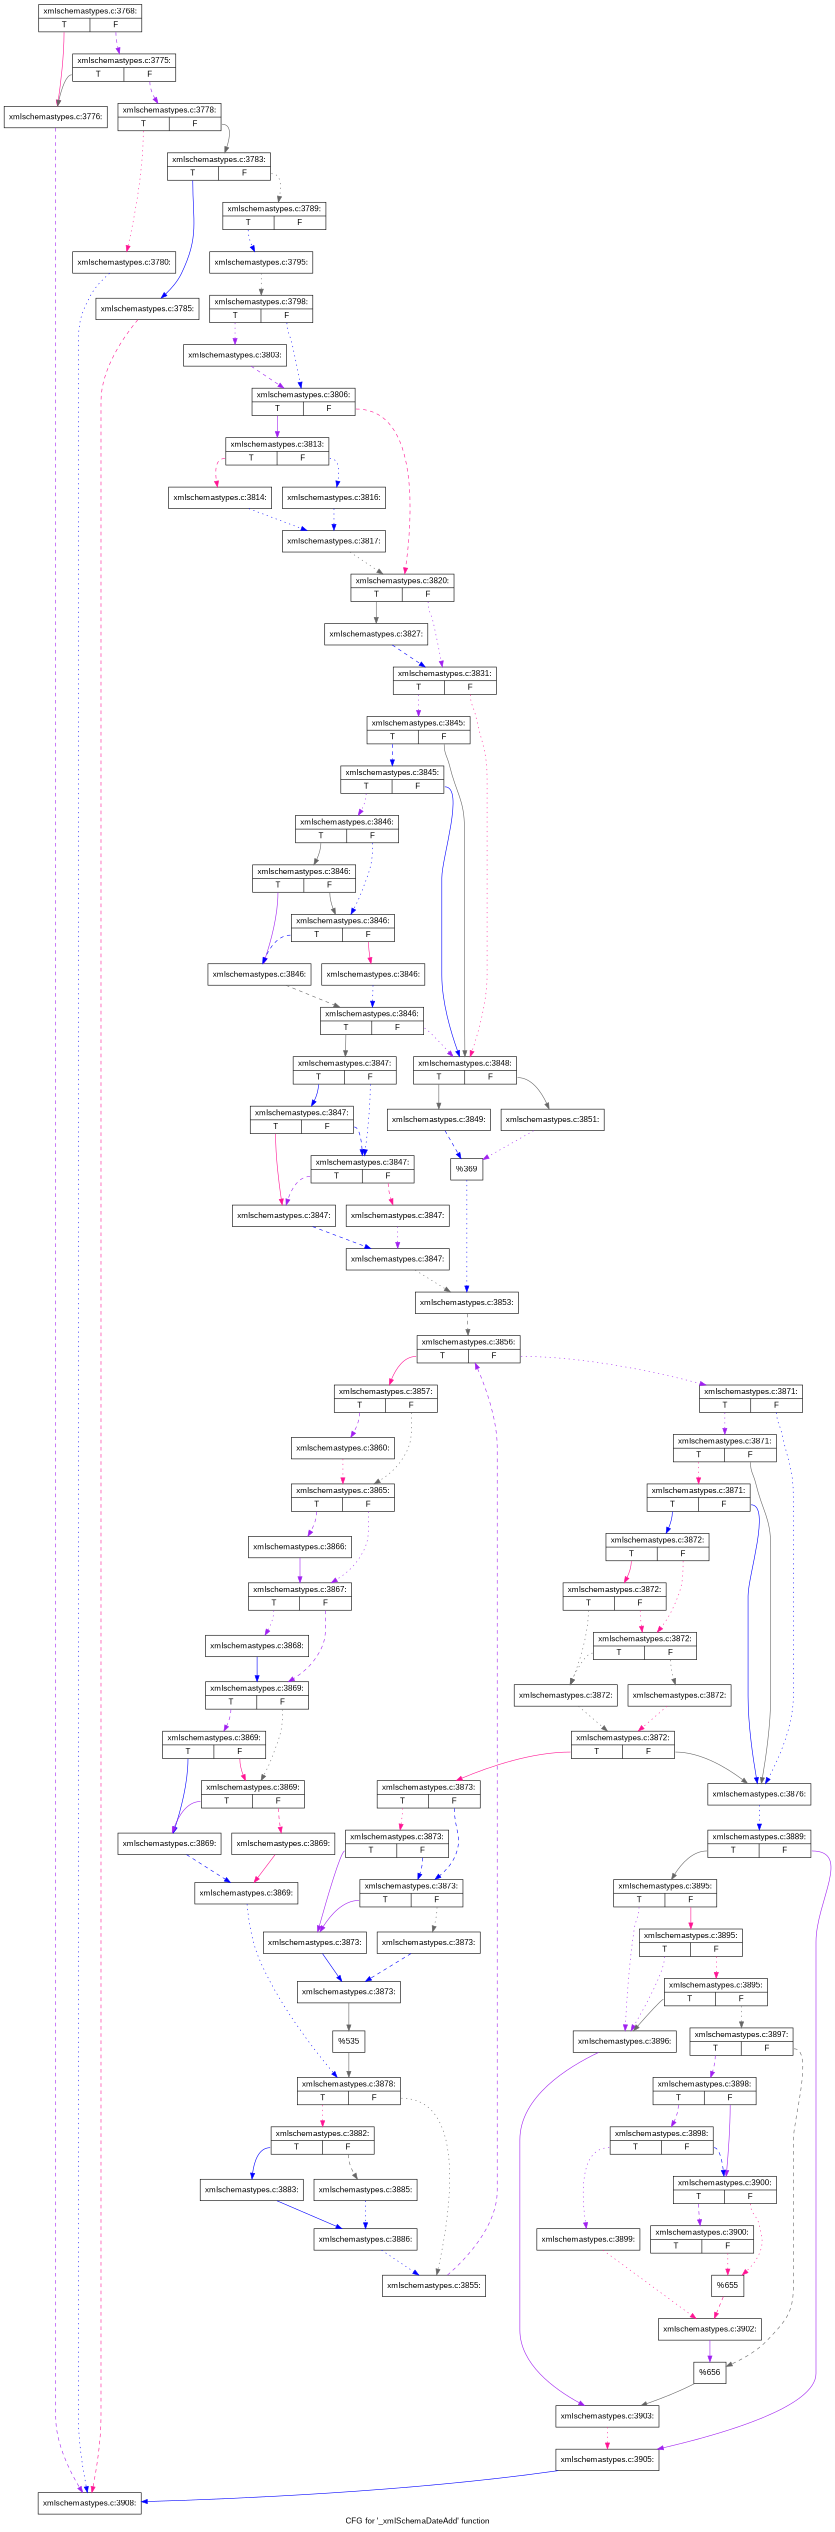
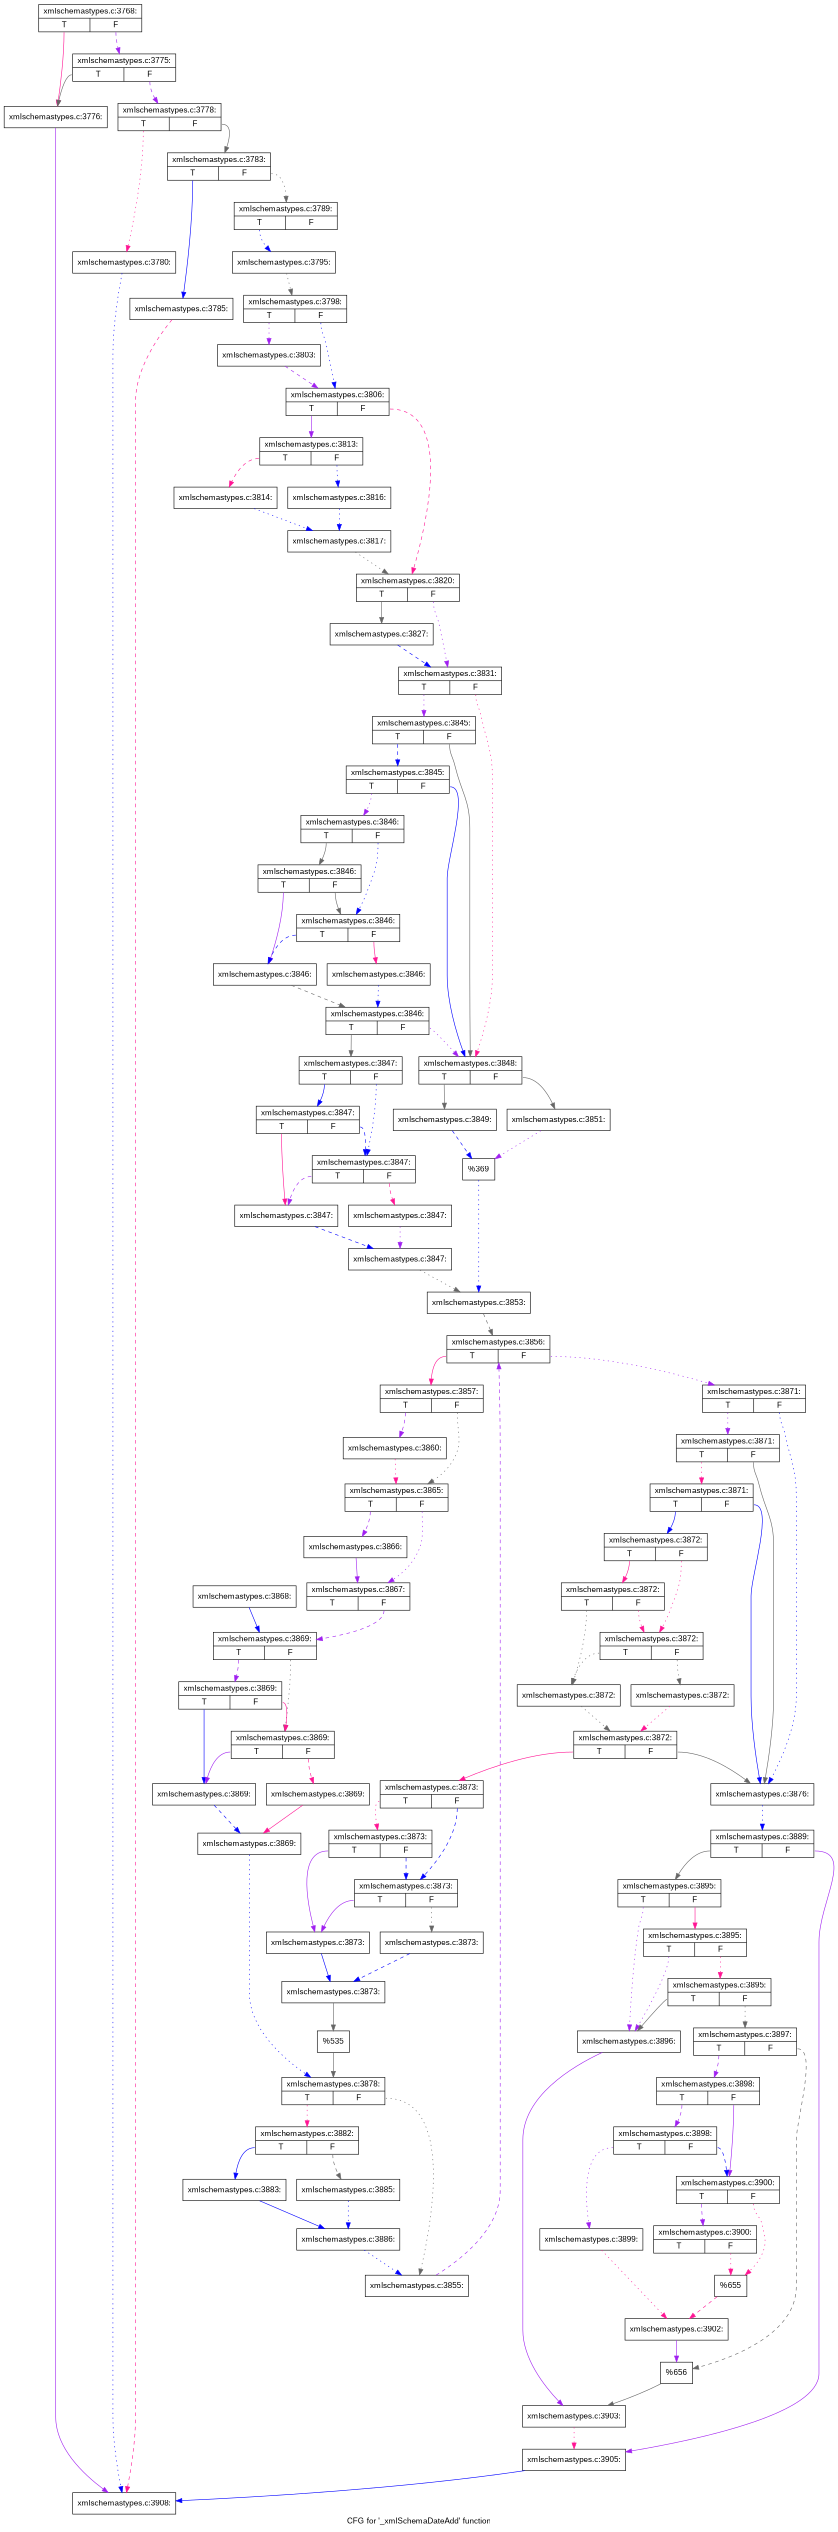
(56, 1310) -> (56, 1317)
(272, 1621) -> none
